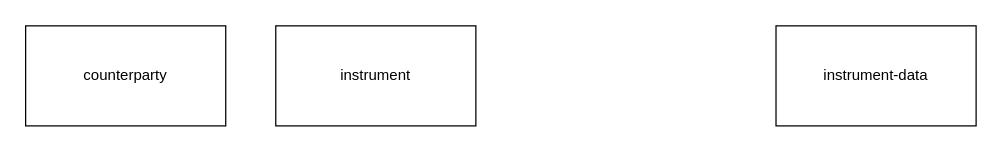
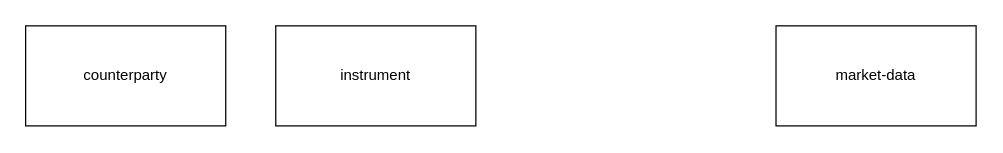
(876, 76) -> (876, 76)
